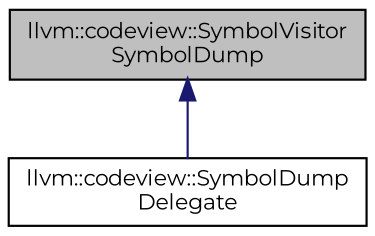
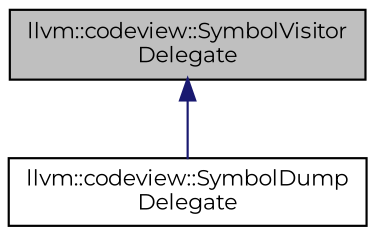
(188, 45) -> (188, 45)
